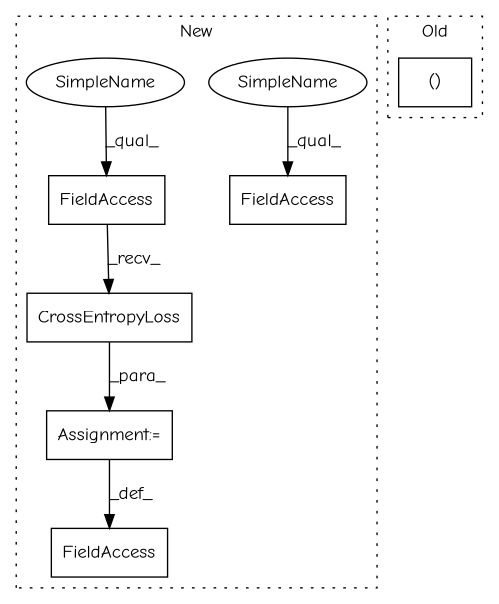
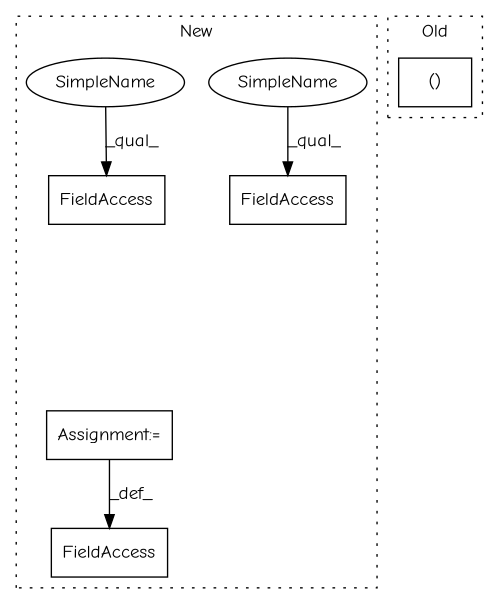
(109, 318) -> none
